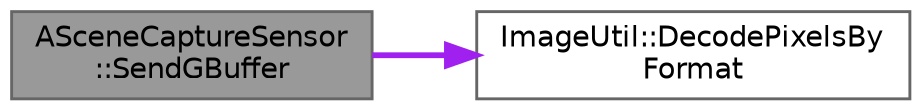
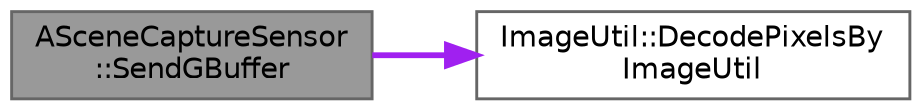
(693, 55) -> (693, 55)
